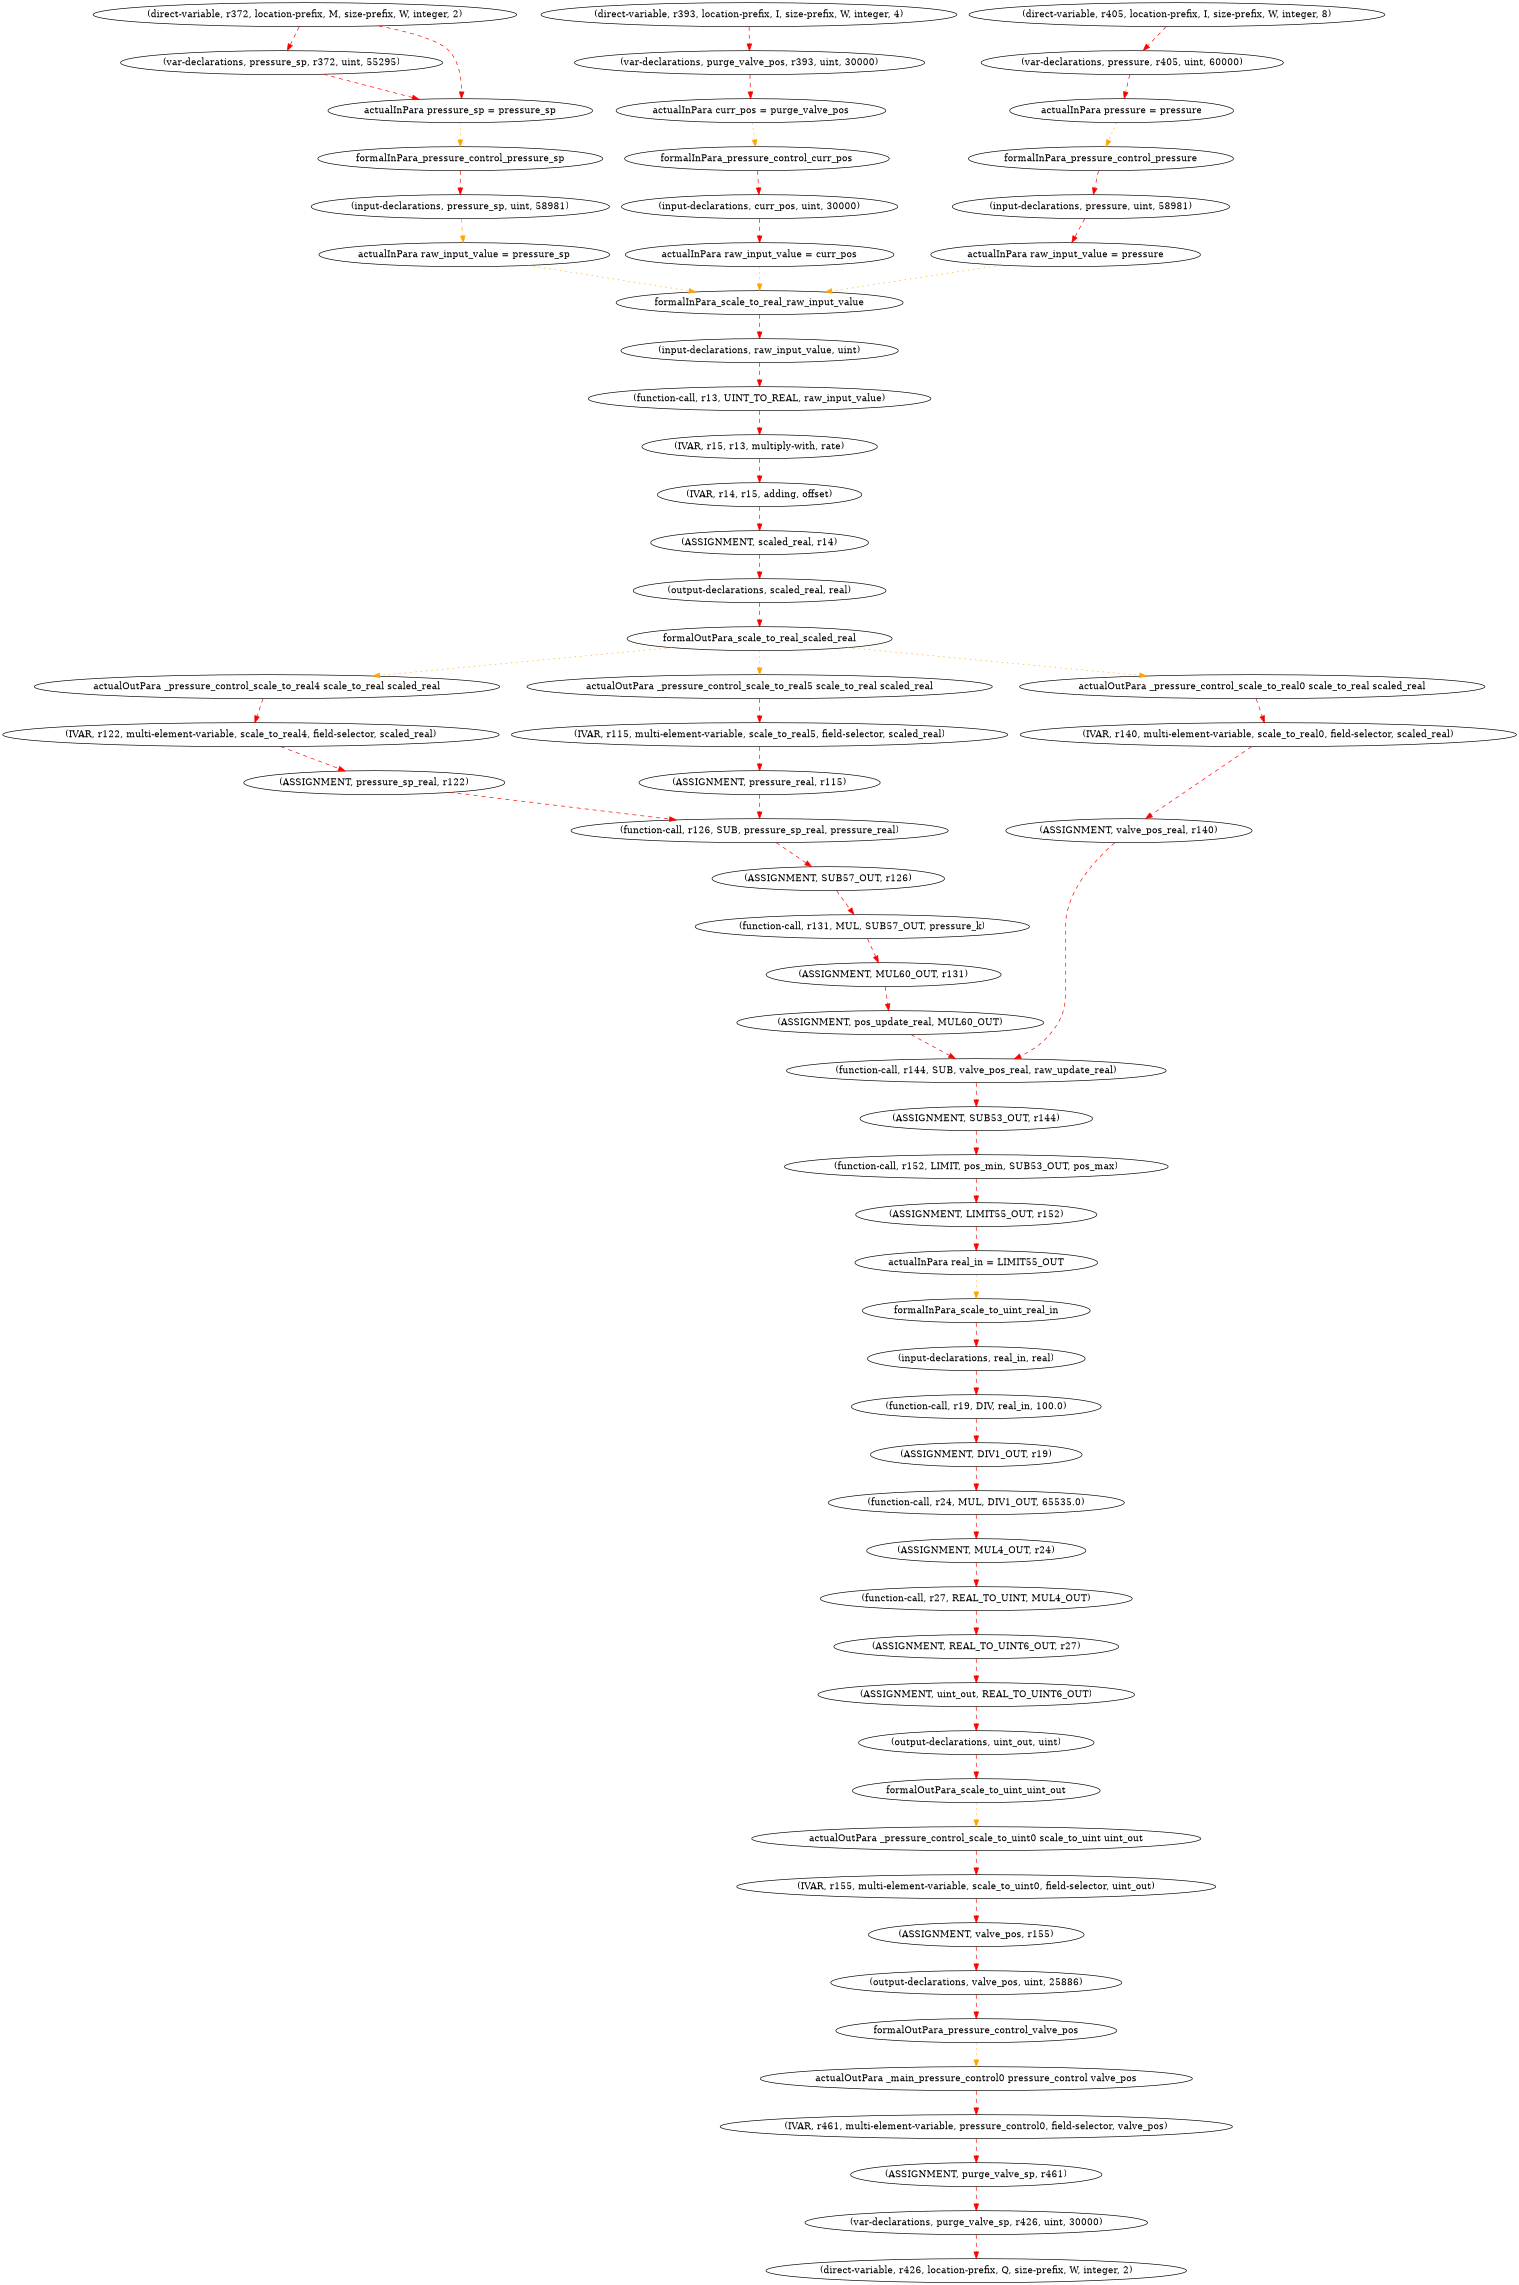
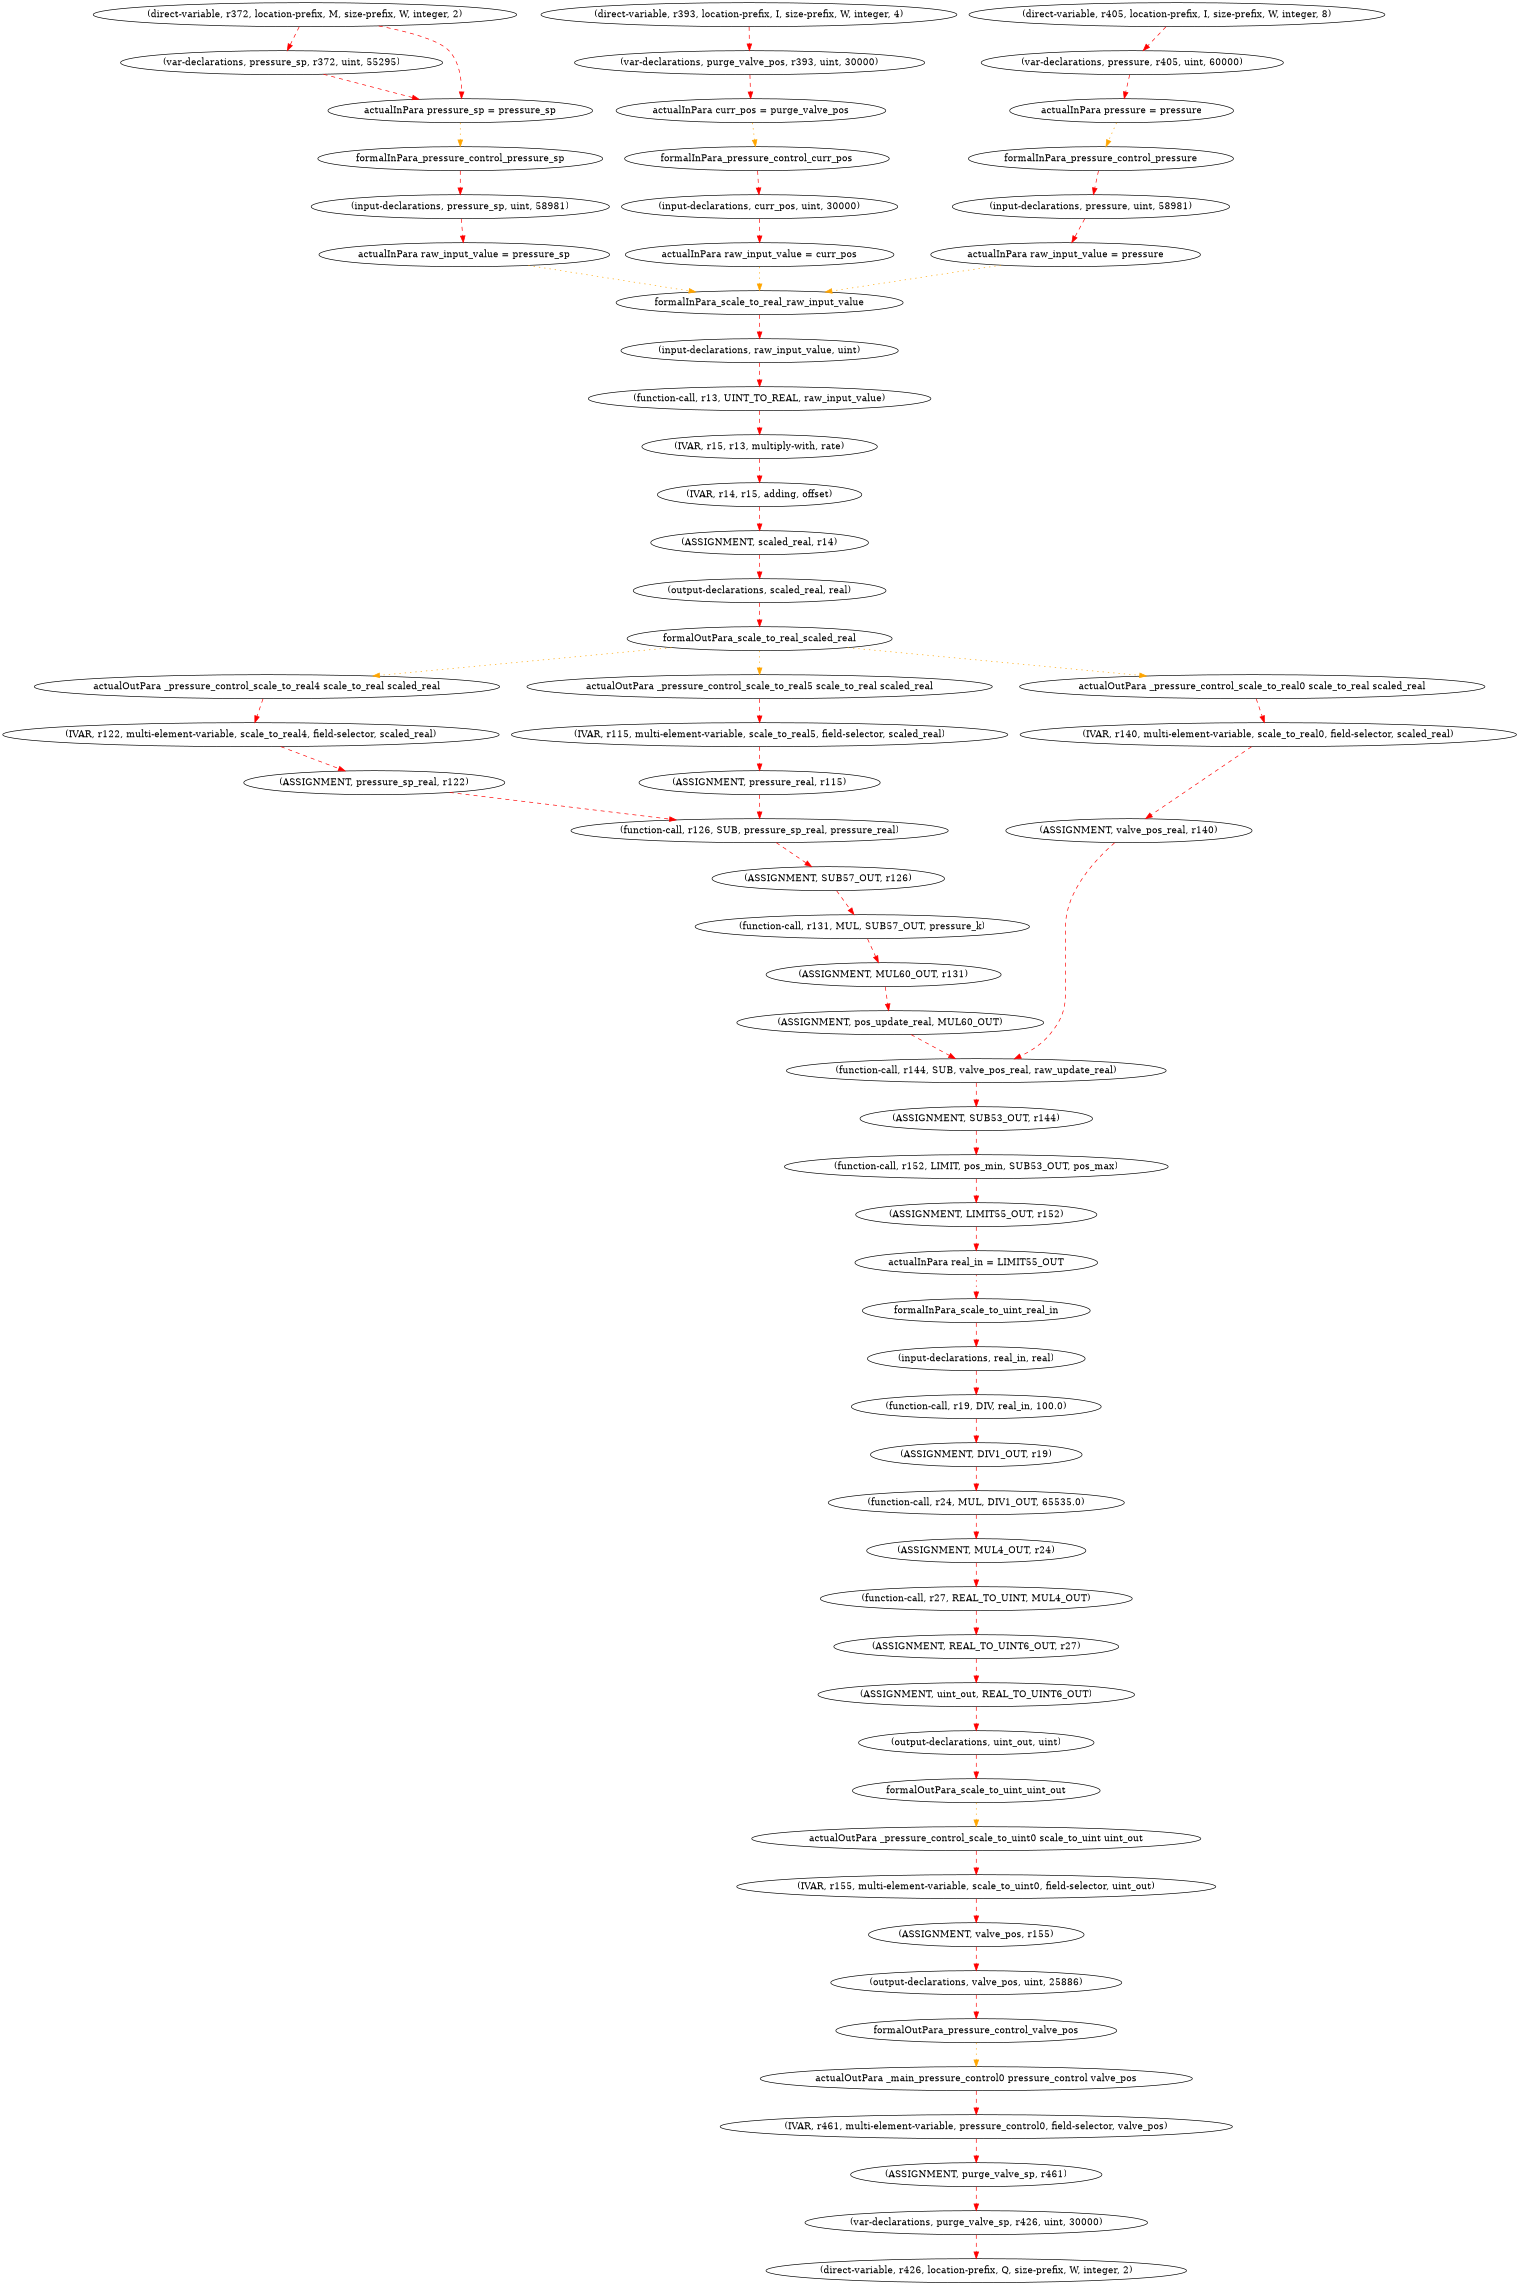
(462, 227) -> (462, 227)
(976, 1283) -> (976, 1283)
